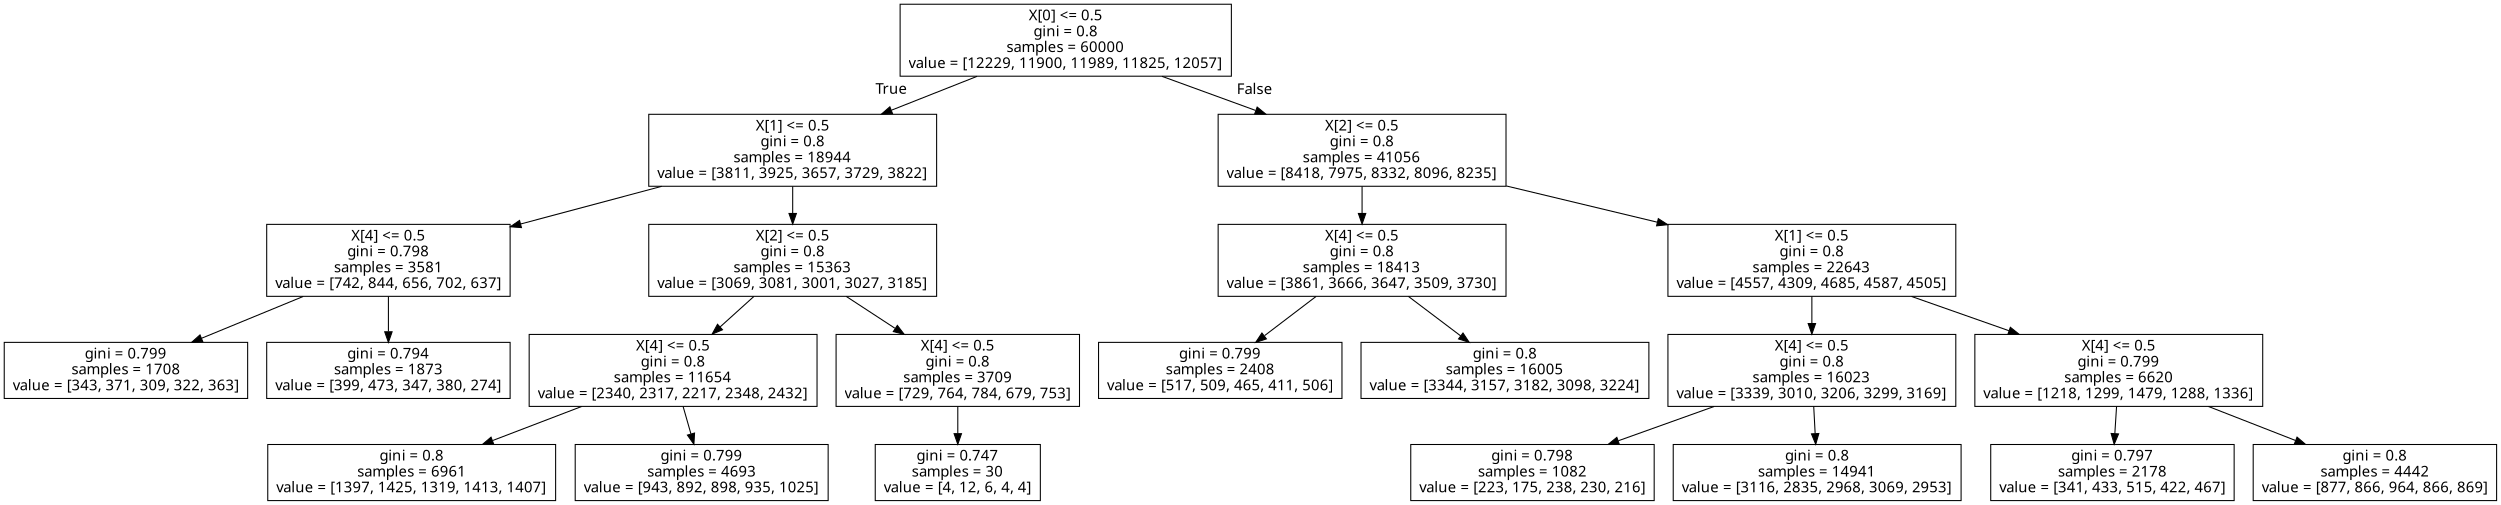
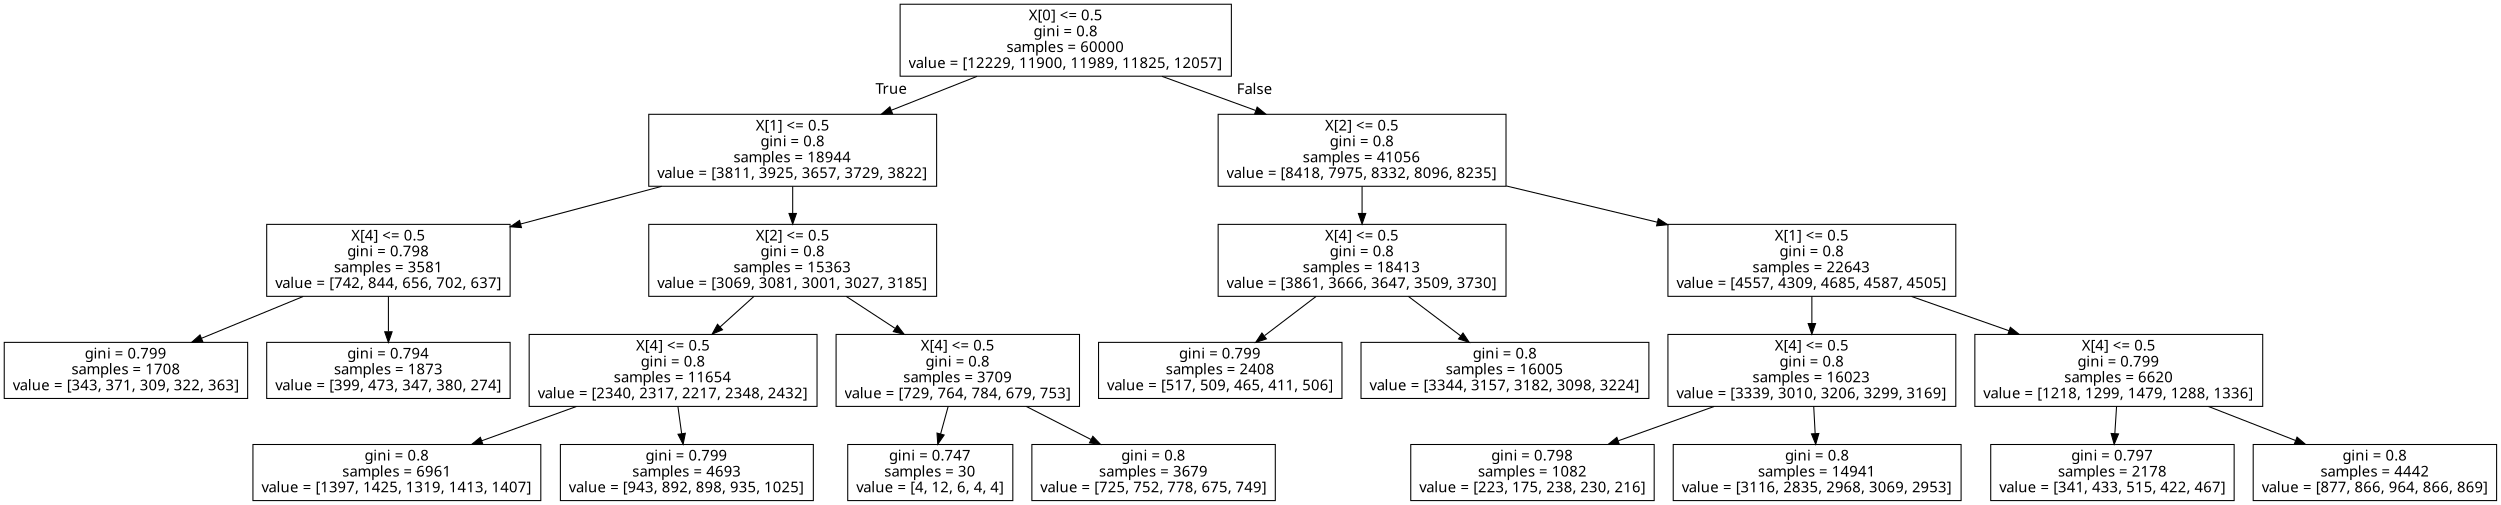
none -> (1154, 473)
